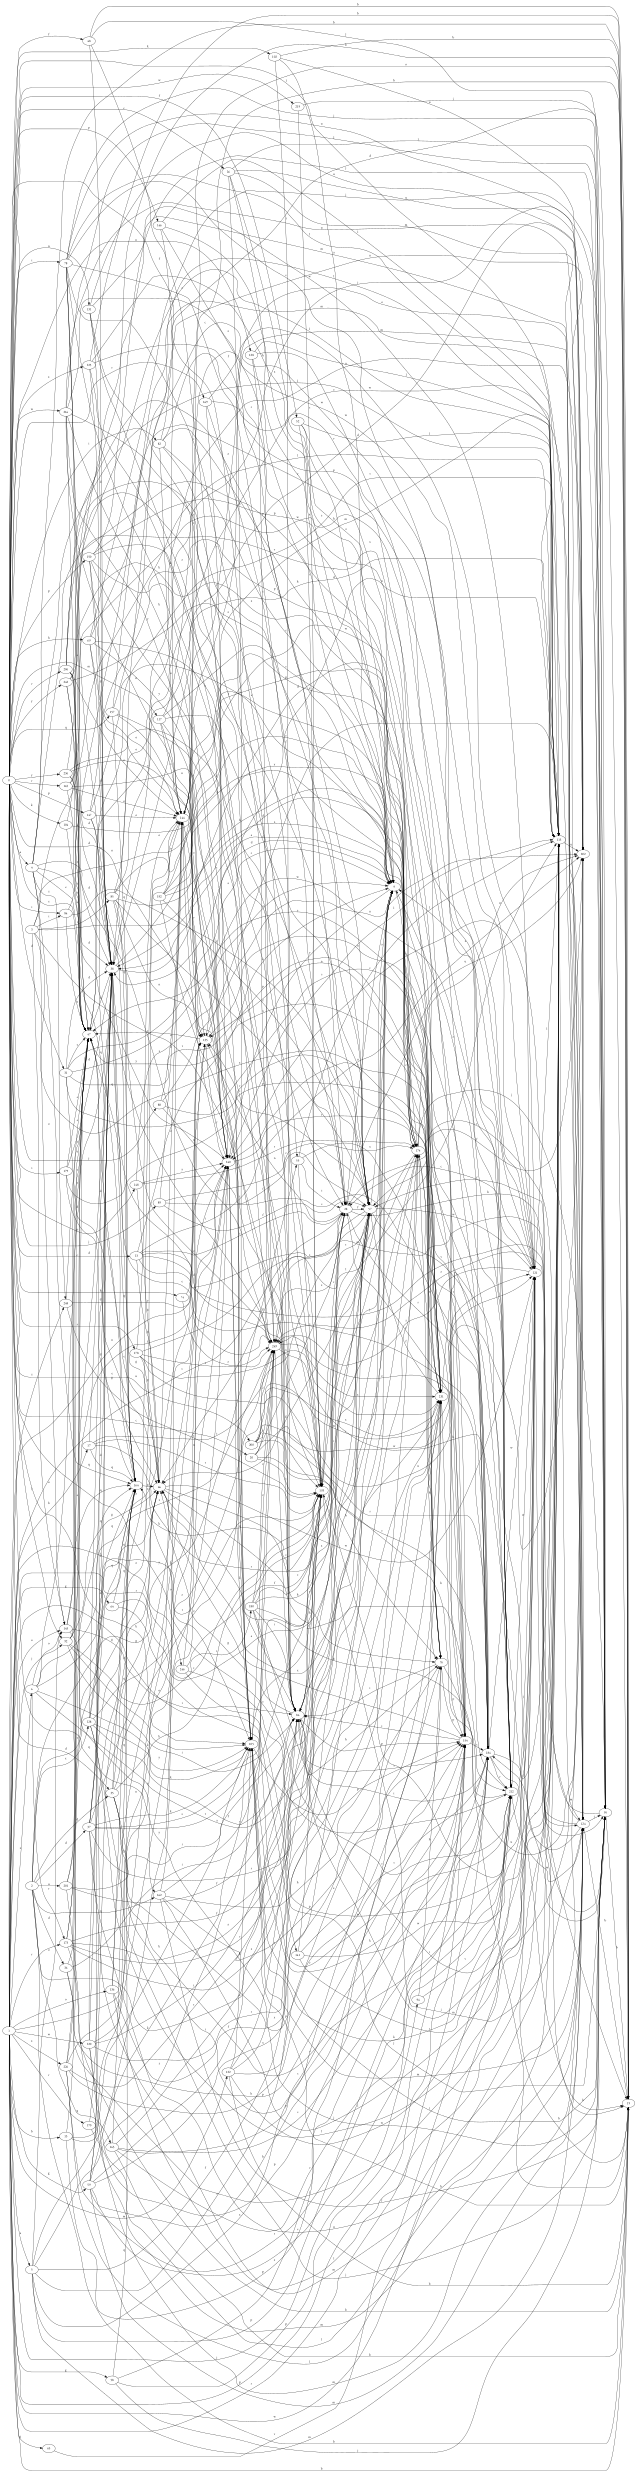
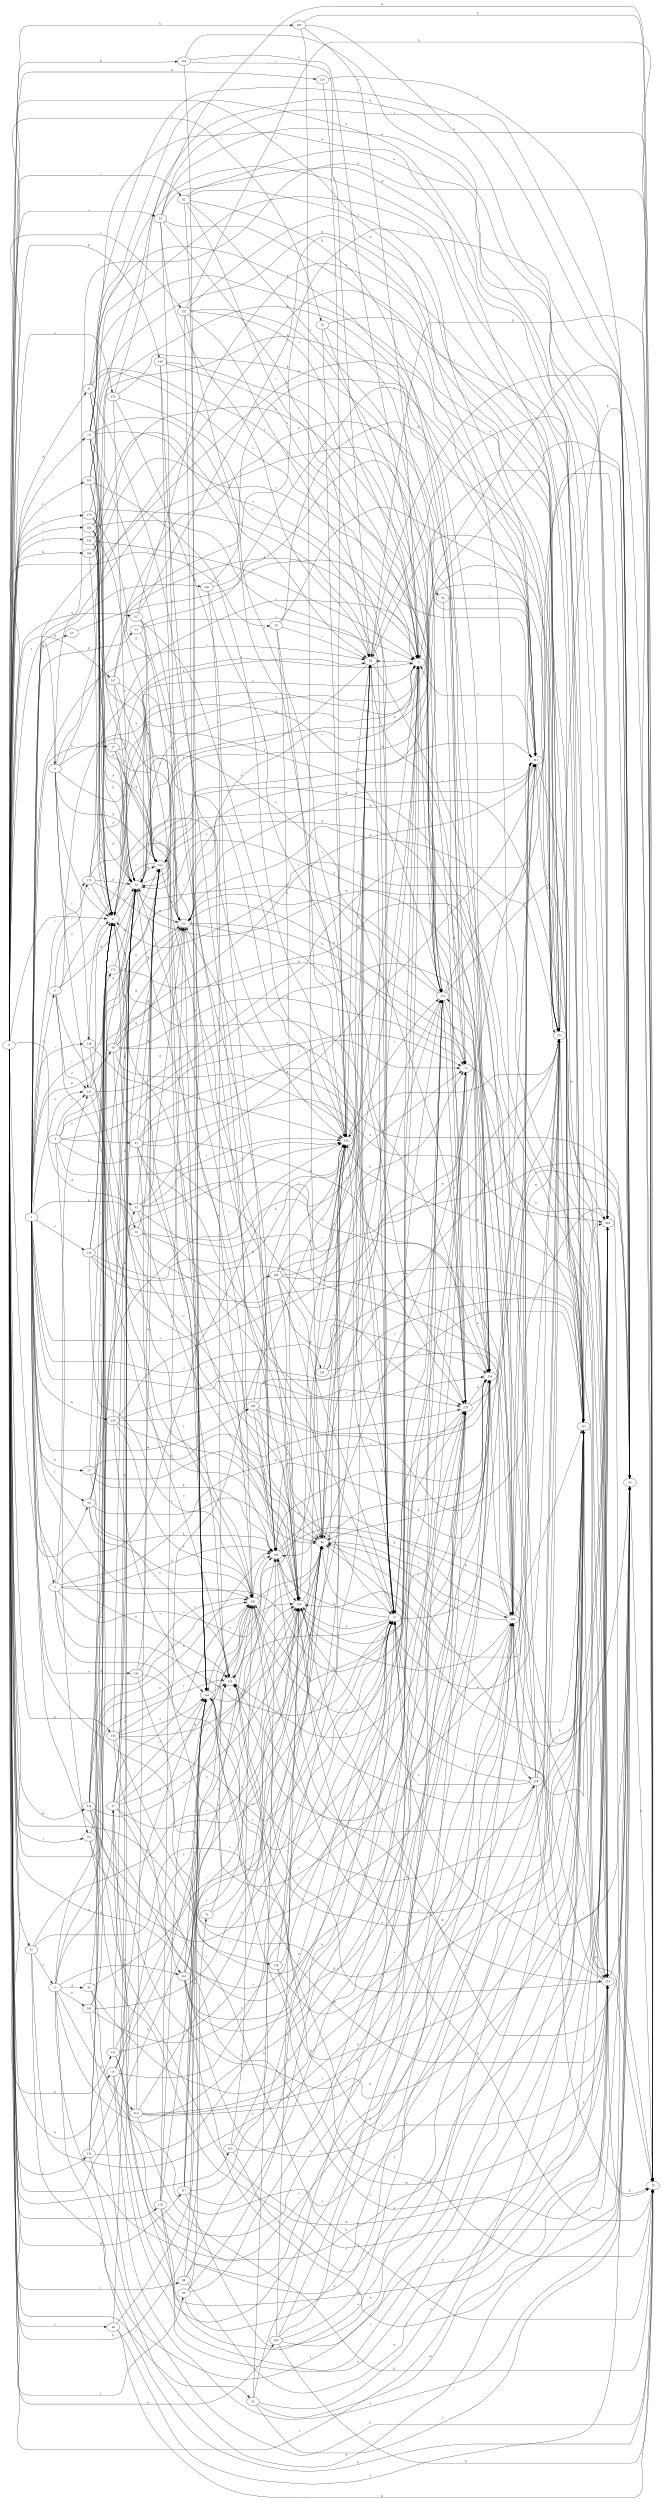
none -> (19, 318)
(315, 563) -> none
(473, 1324) -> (518, 1733)
(153, 1586) -> (43, 1968)
(328, 1655) -> (250, 1466)
none -> (244, 1783)
